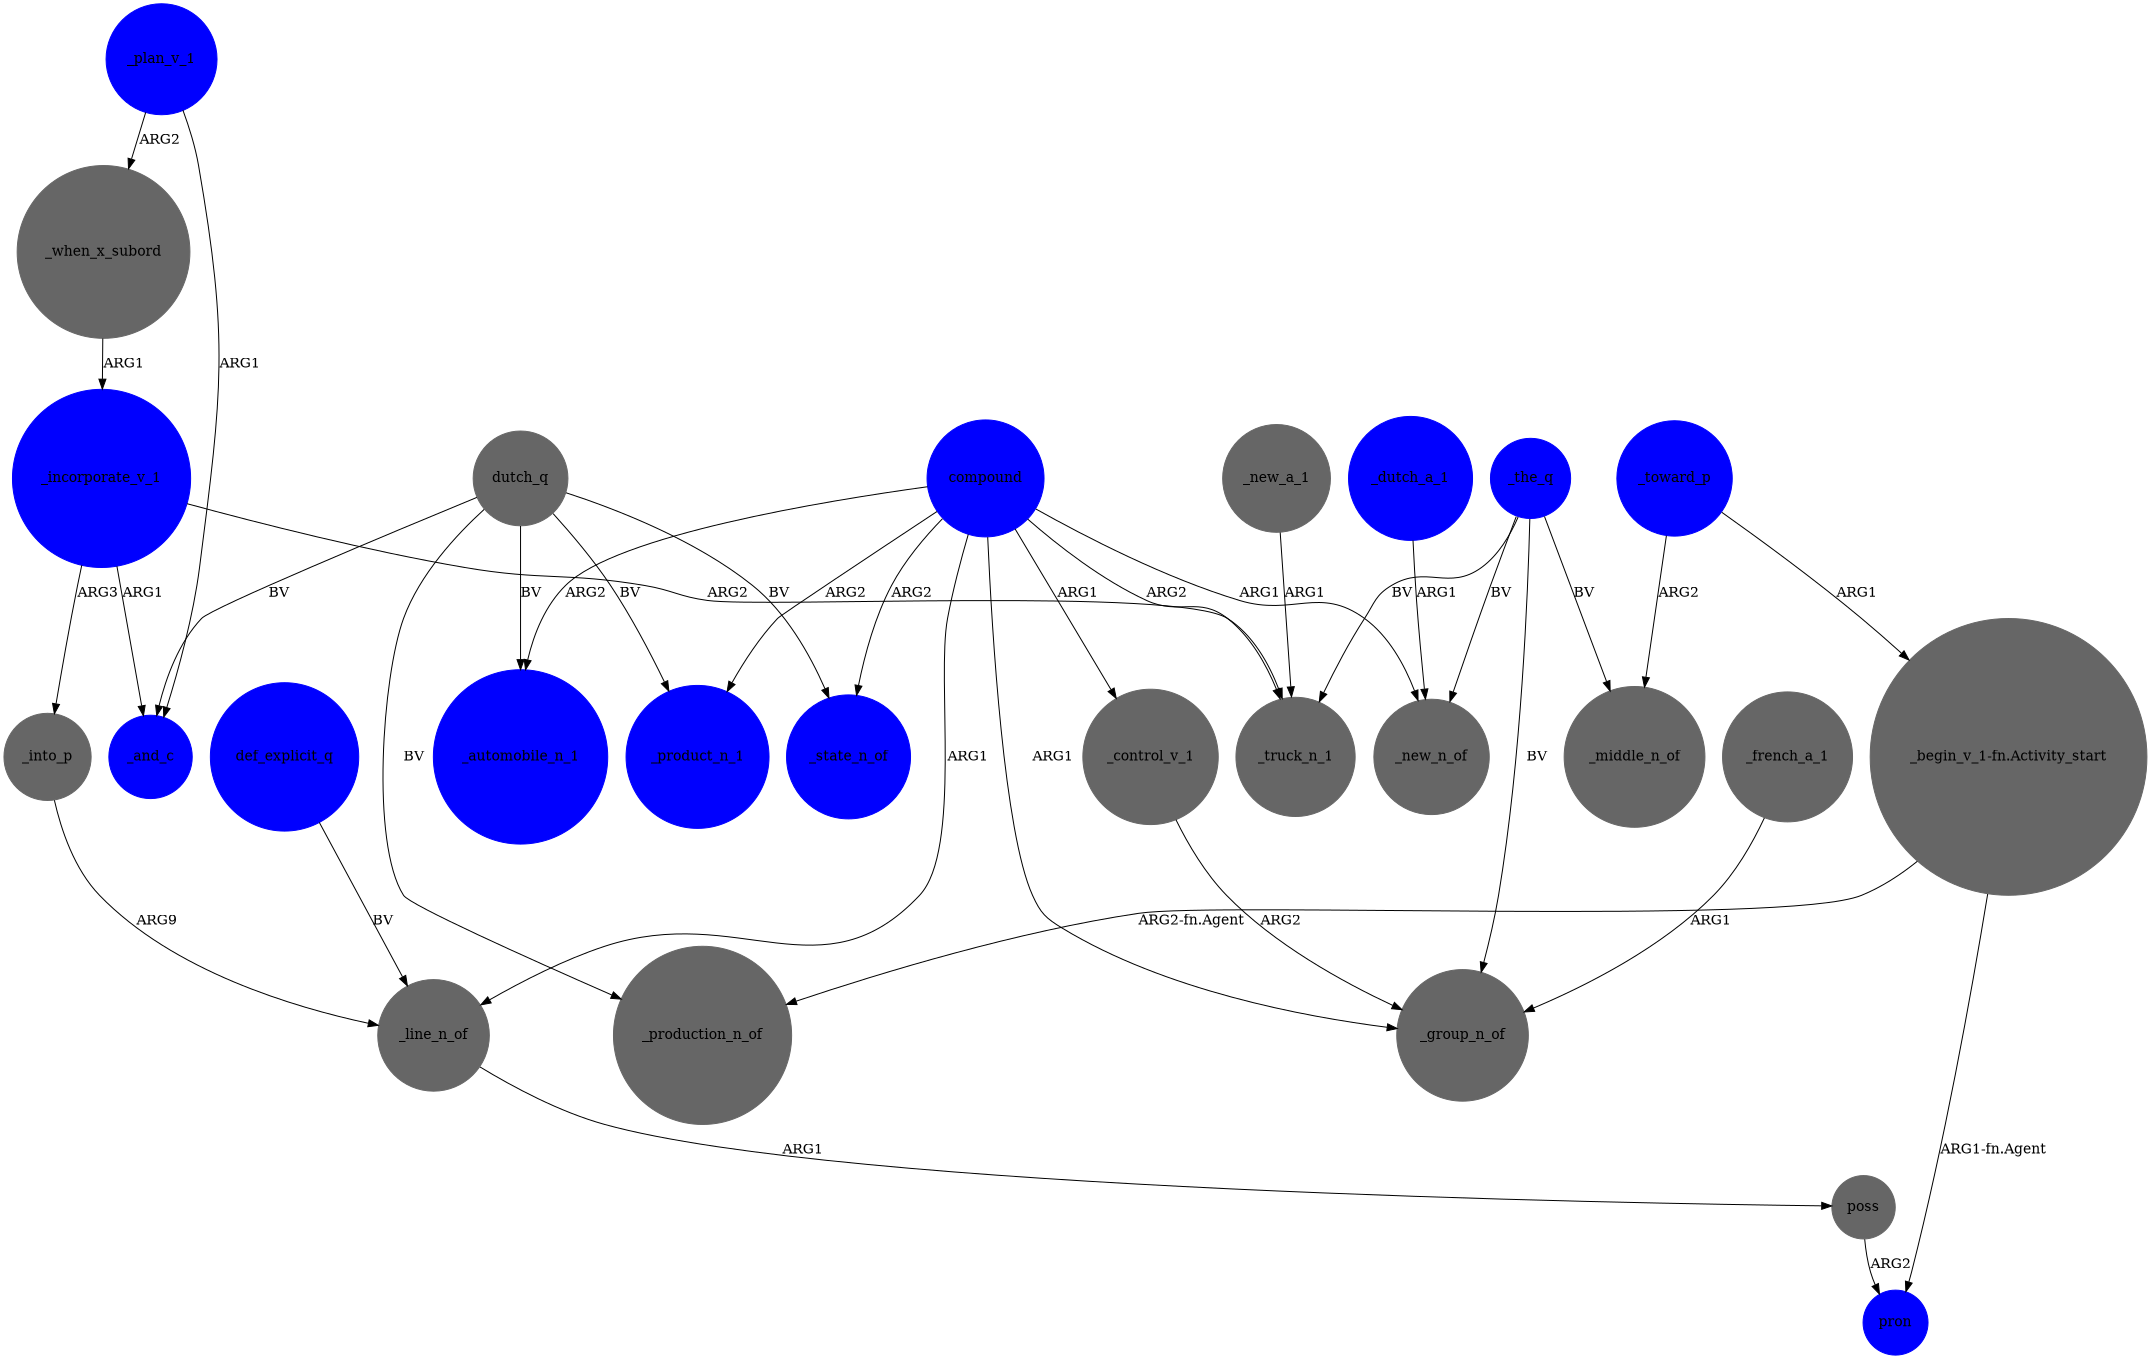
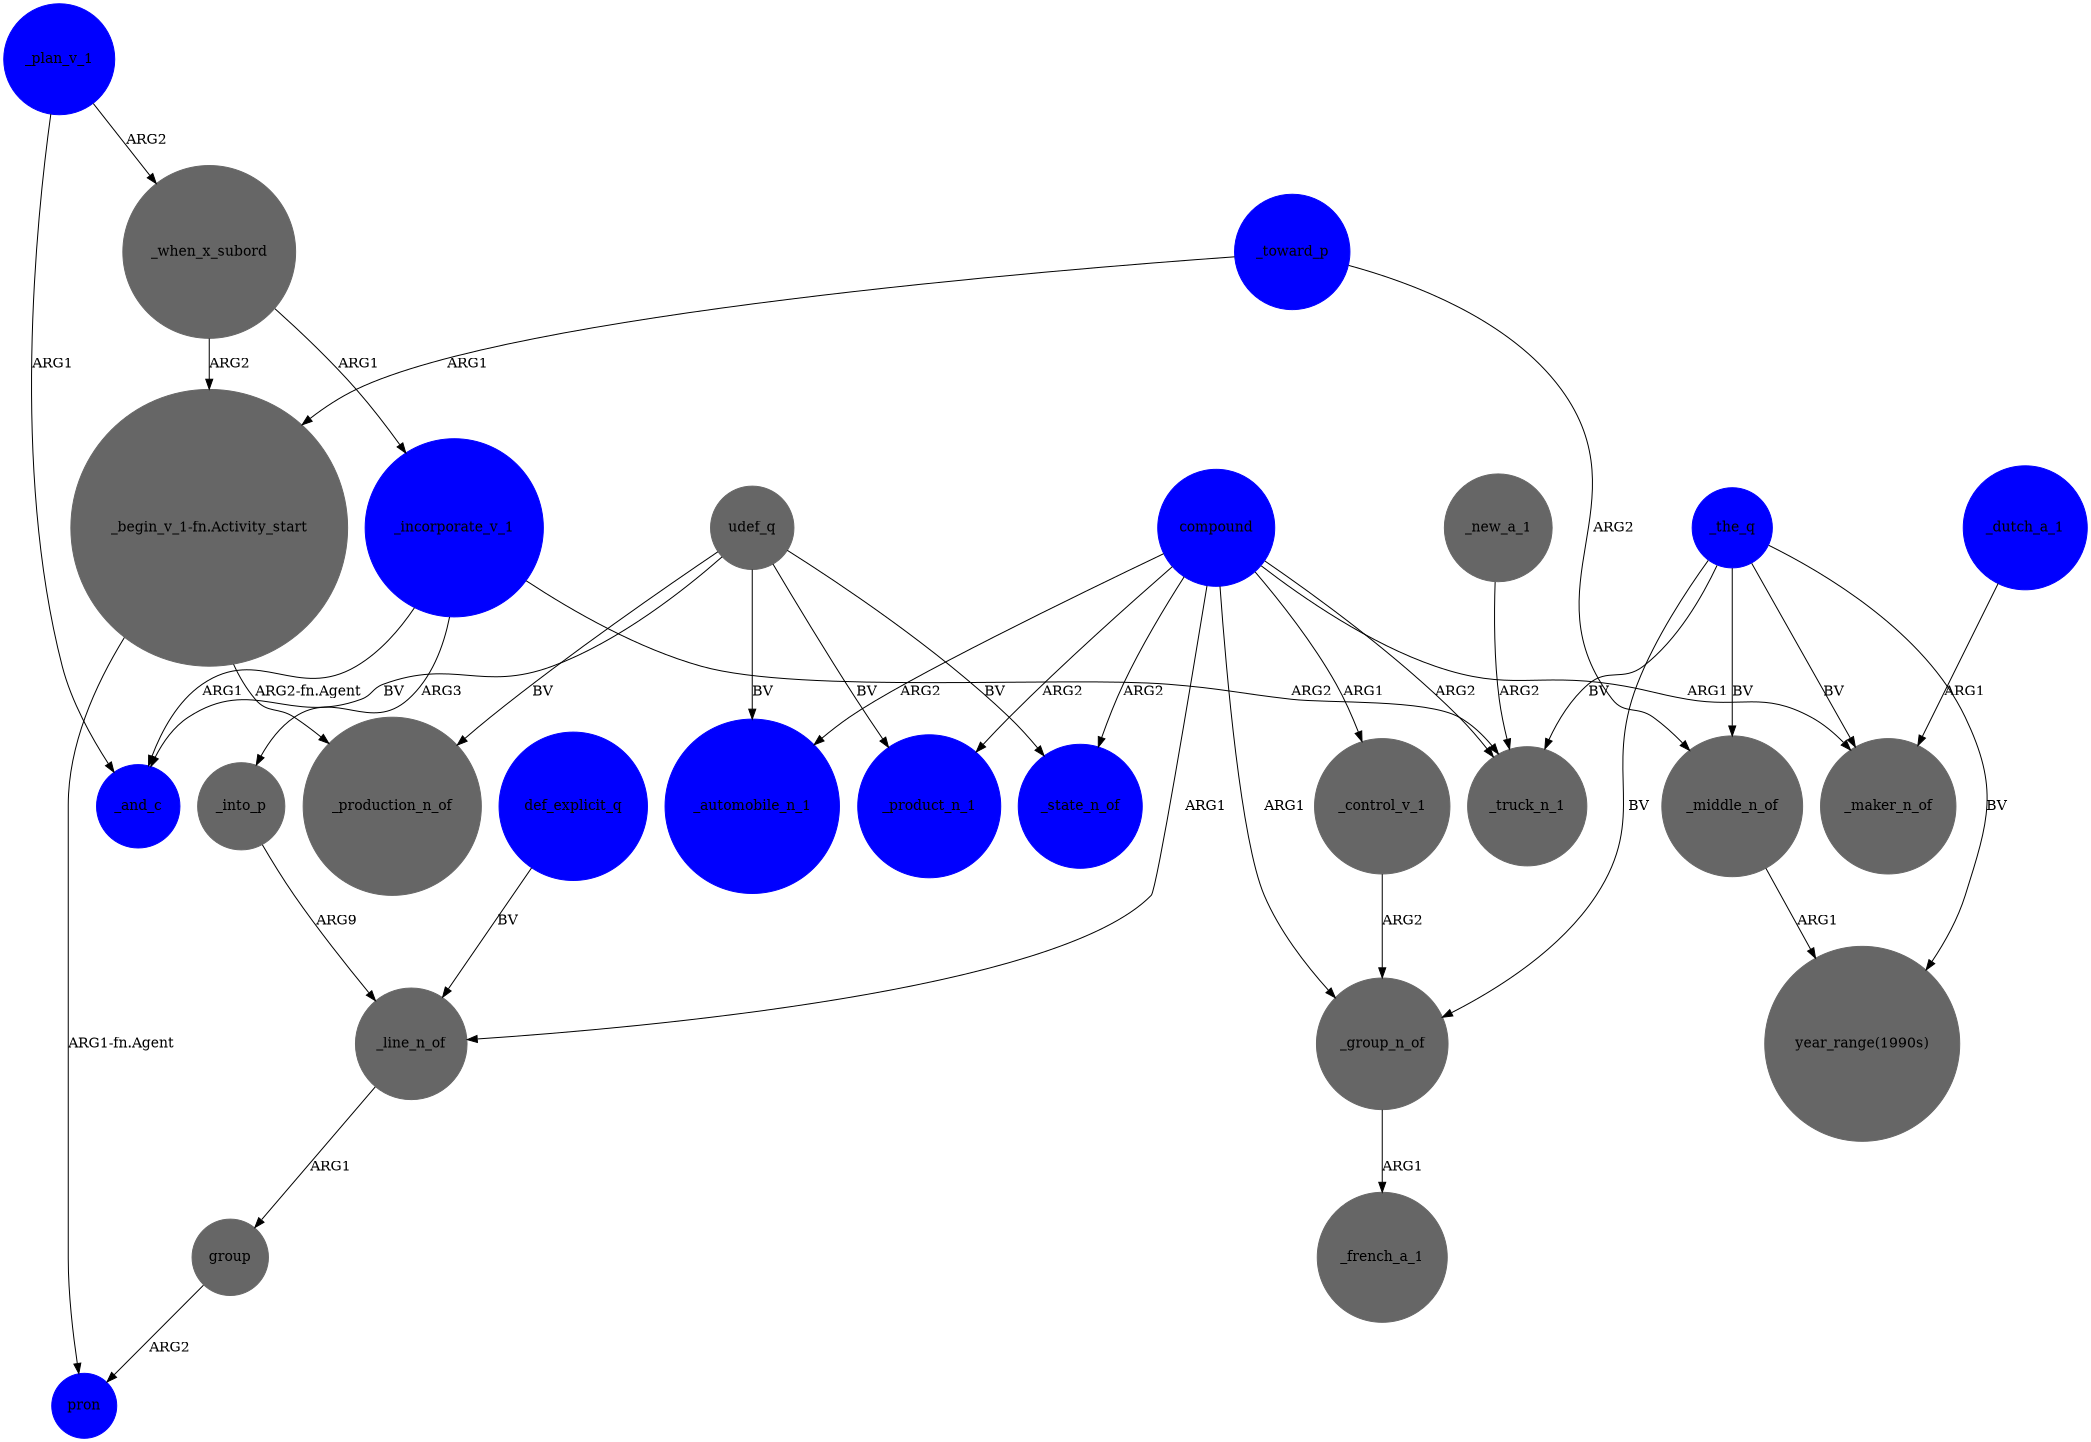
none -> (209, 359)
(521, 478) -> (752, 528)
(1305, 593) -> (1520, 692)
(1432, 757) -> (1888, 806)
(1668, 934) -> (1382, 1146)
none -> (1862, 1044)
(1864, 1207) -> (230, 1257)
